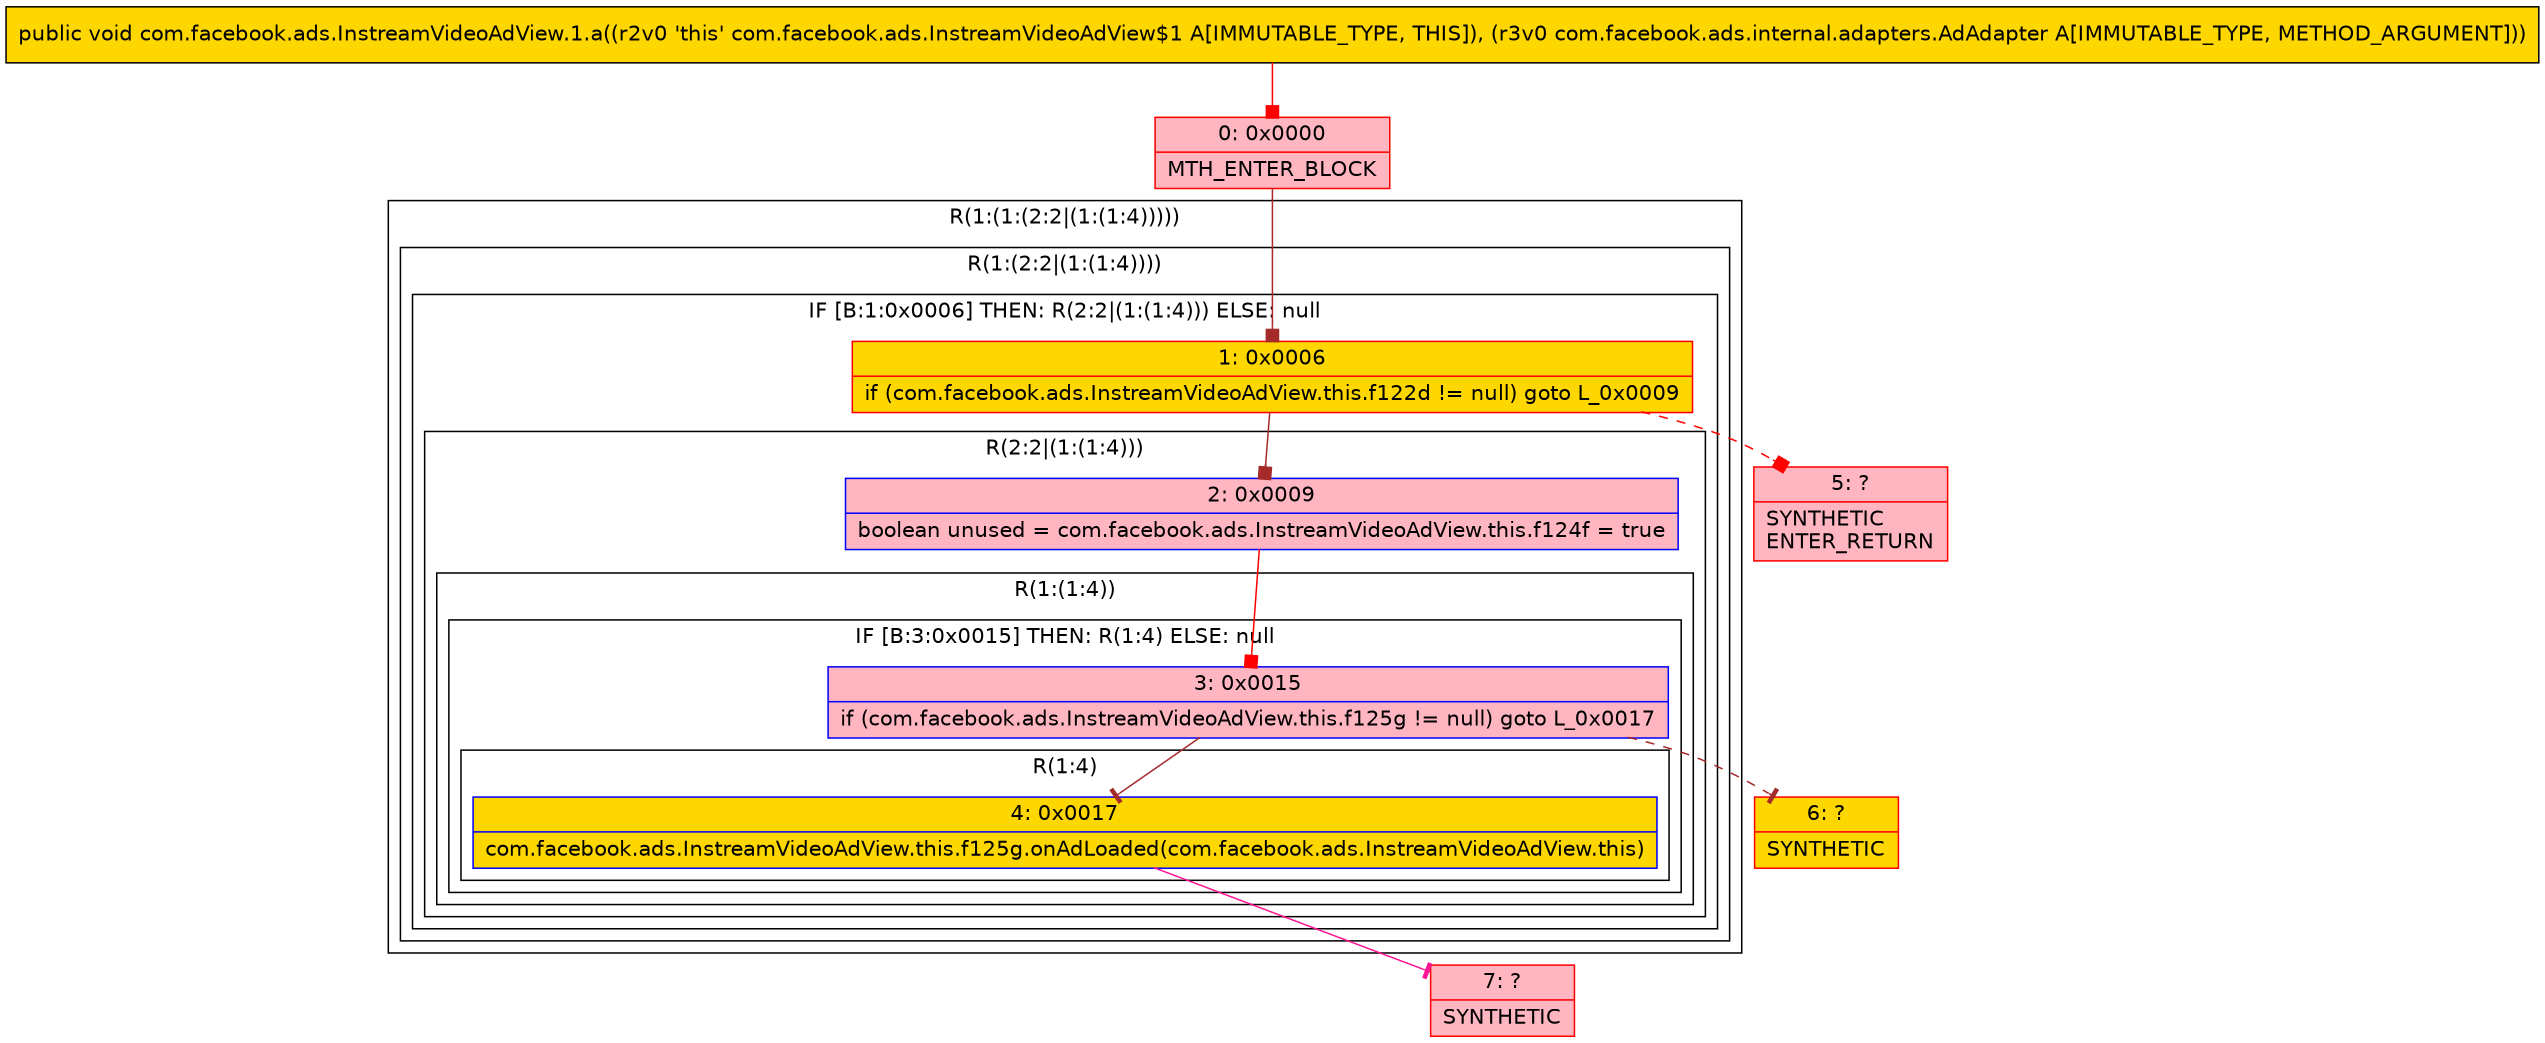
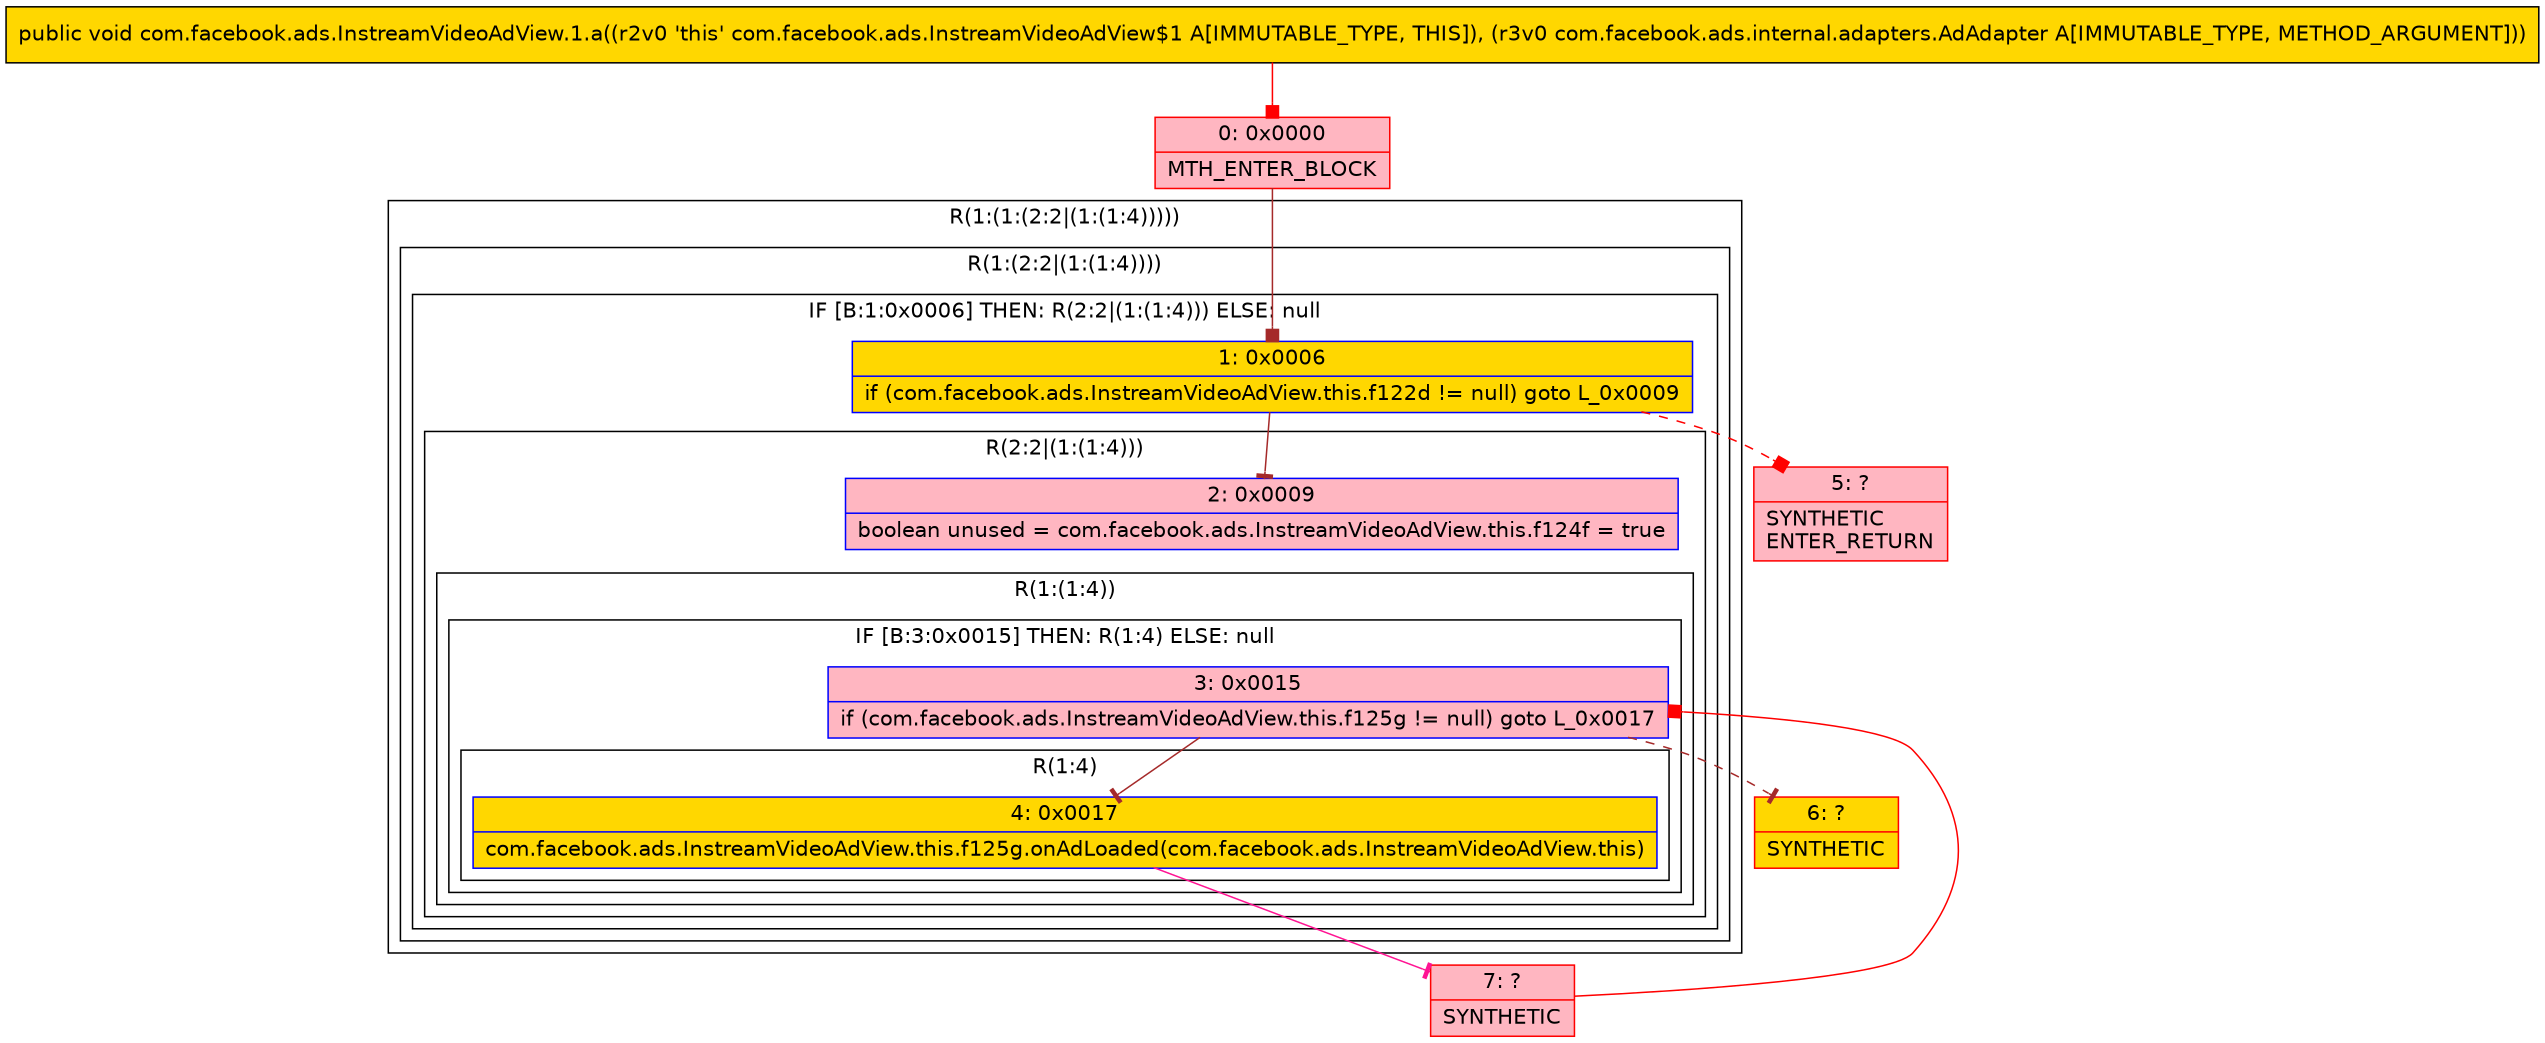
(1272, 377) -> (1272, 377)
(1267, 442) -> (1267, 442)
(1256, 601) -> (1946, 904)
